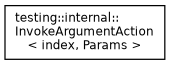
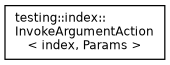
(85, 32) -> (85, 32)
